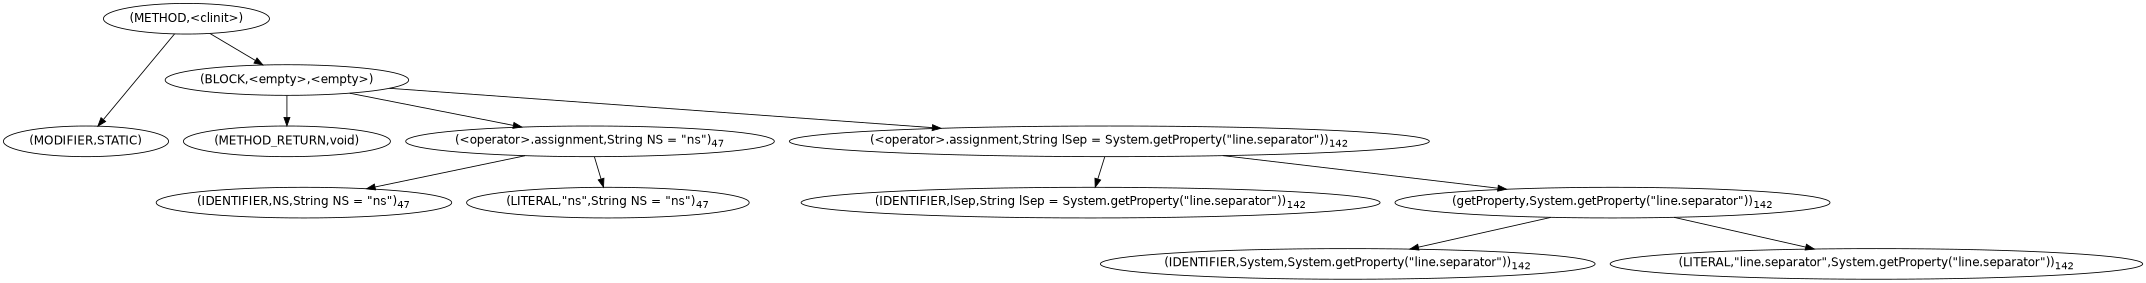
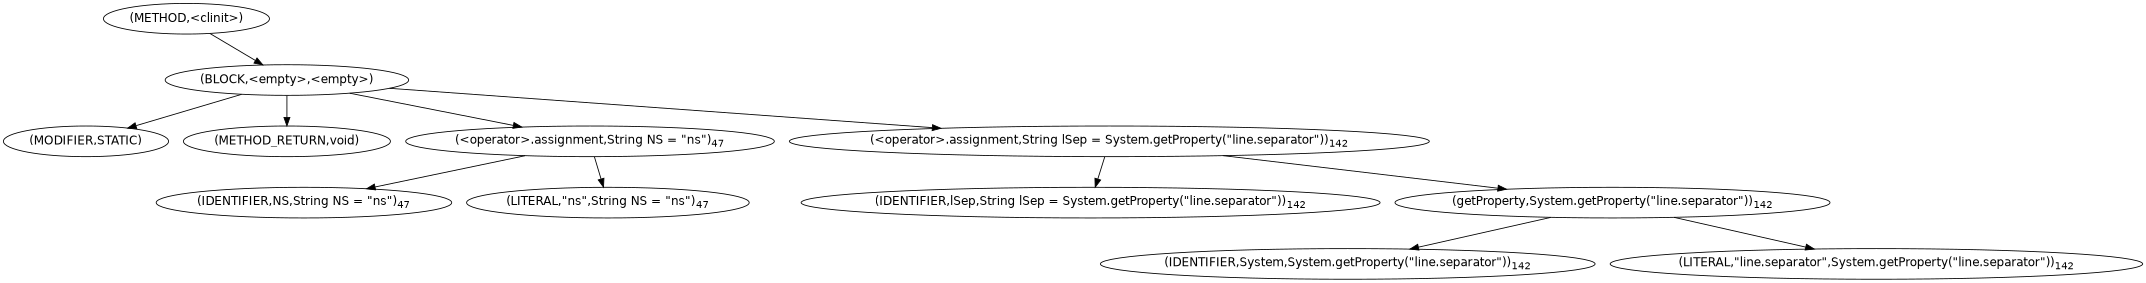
(139, 77) -> (189, 110)
